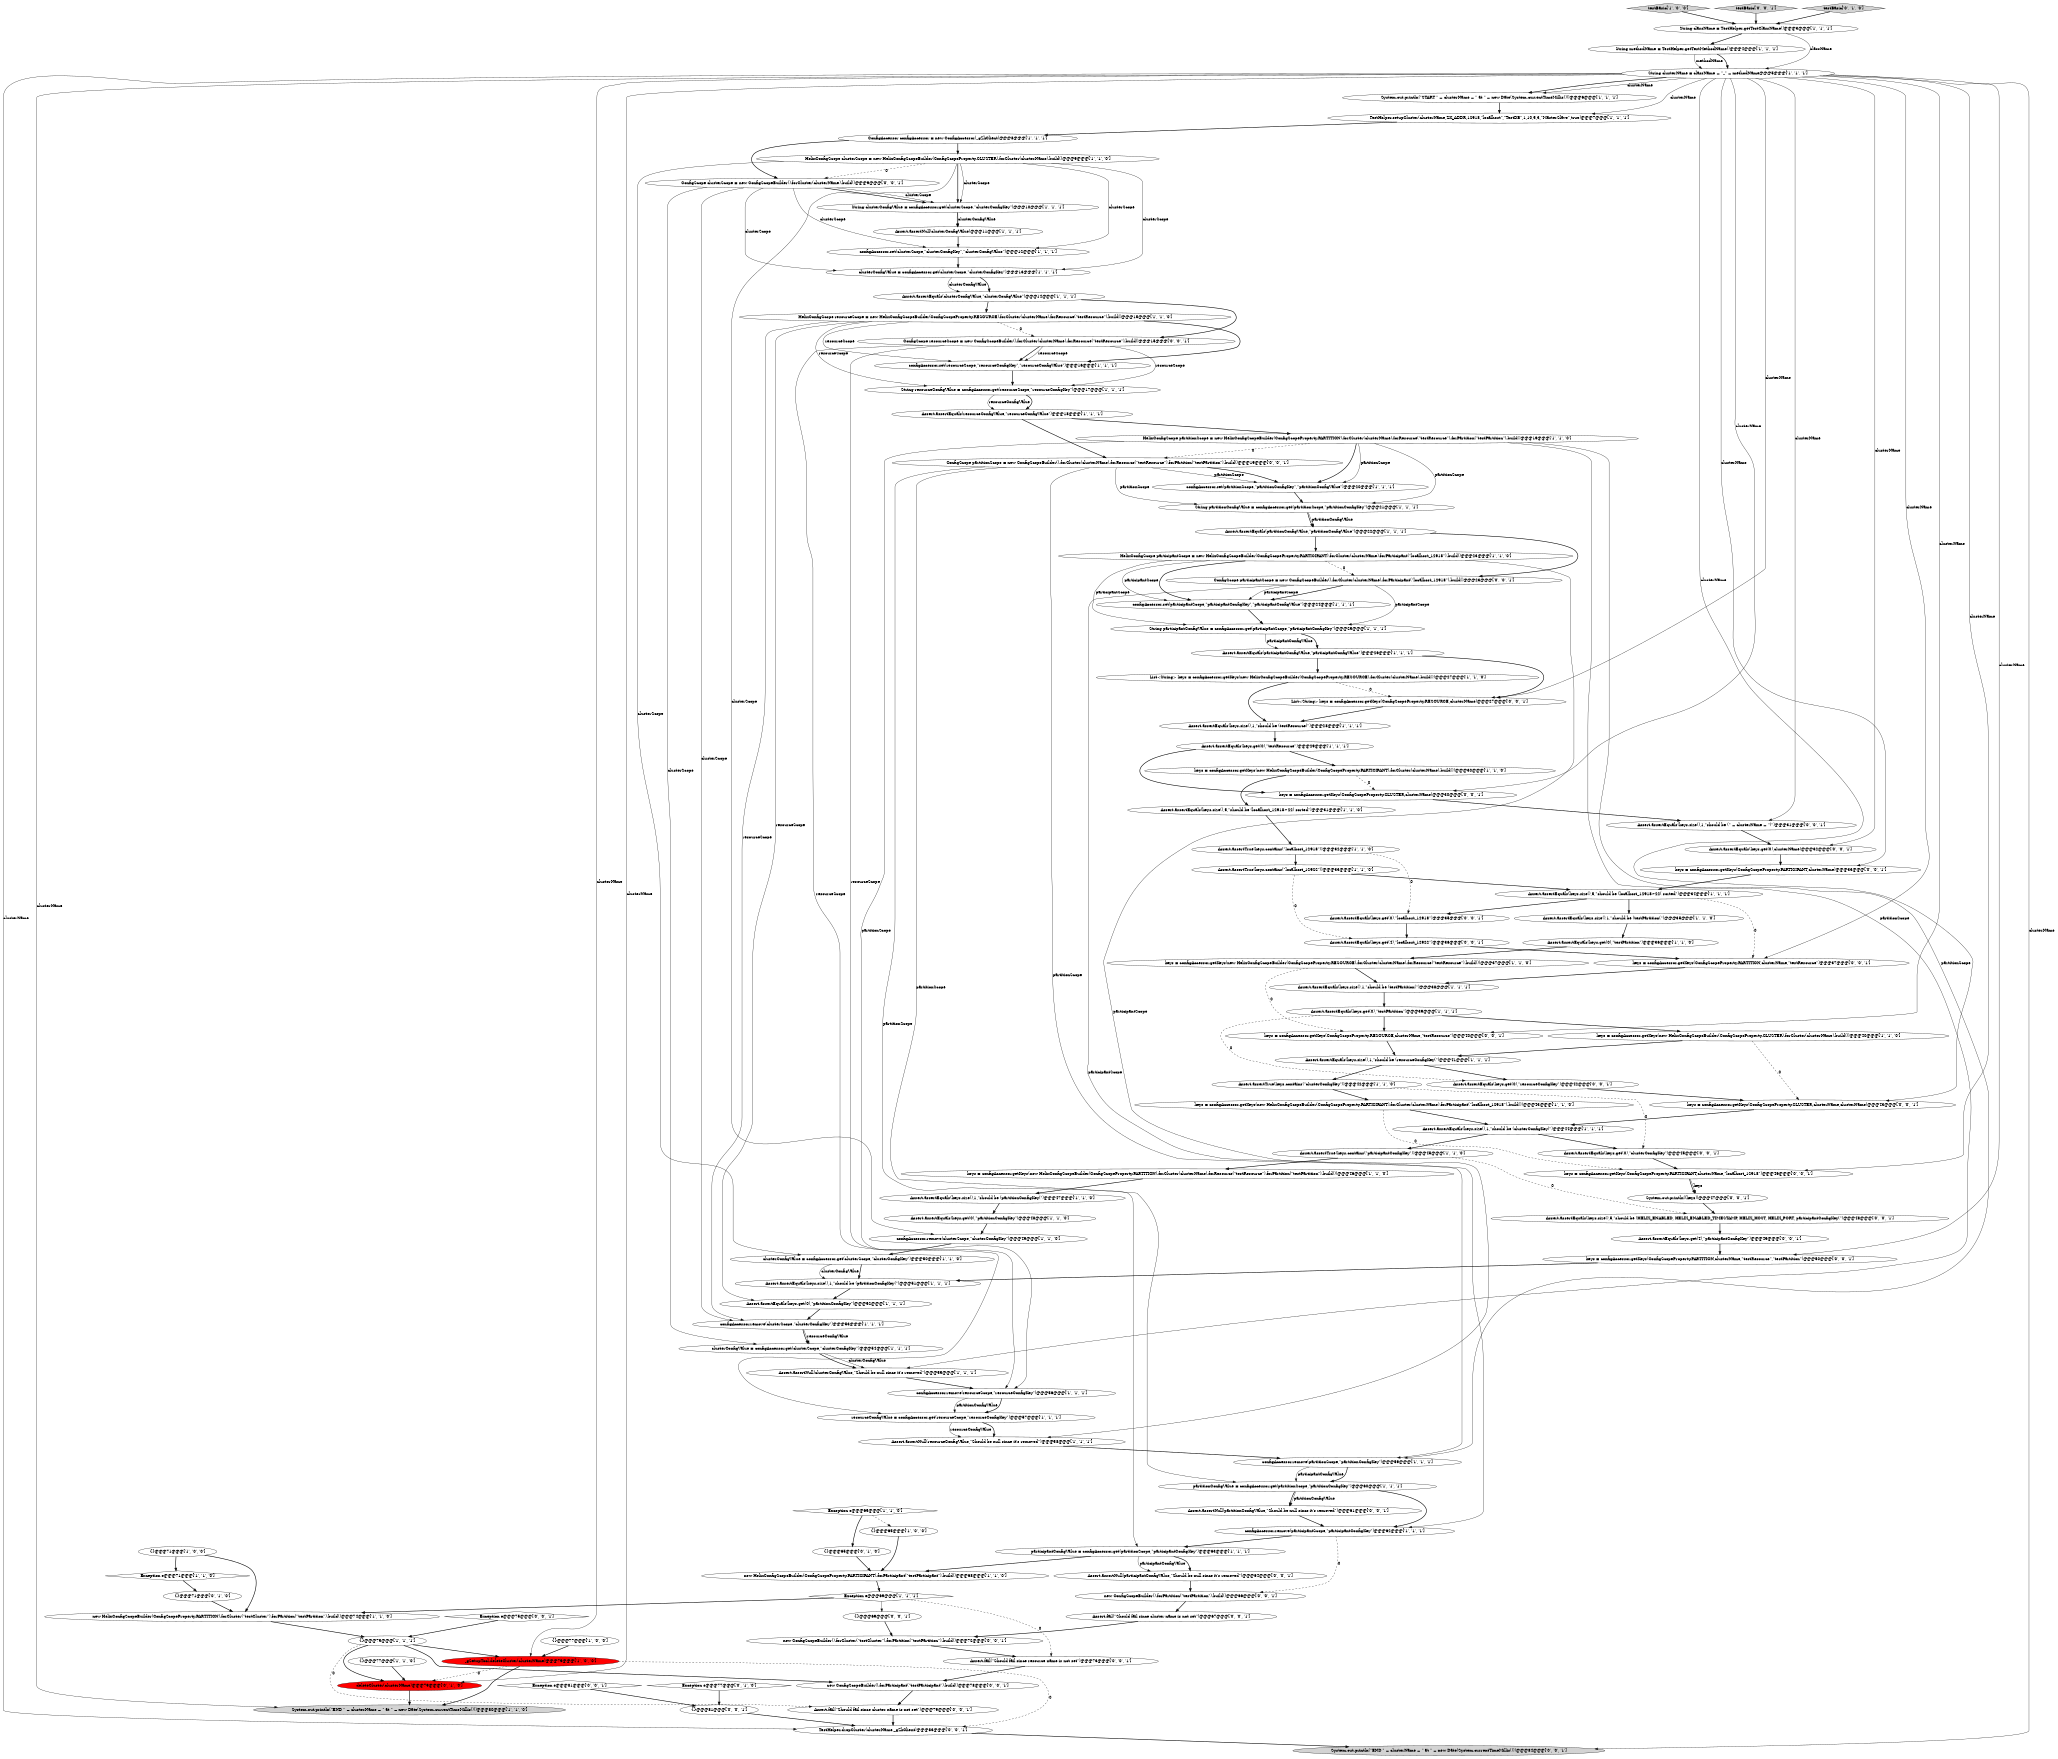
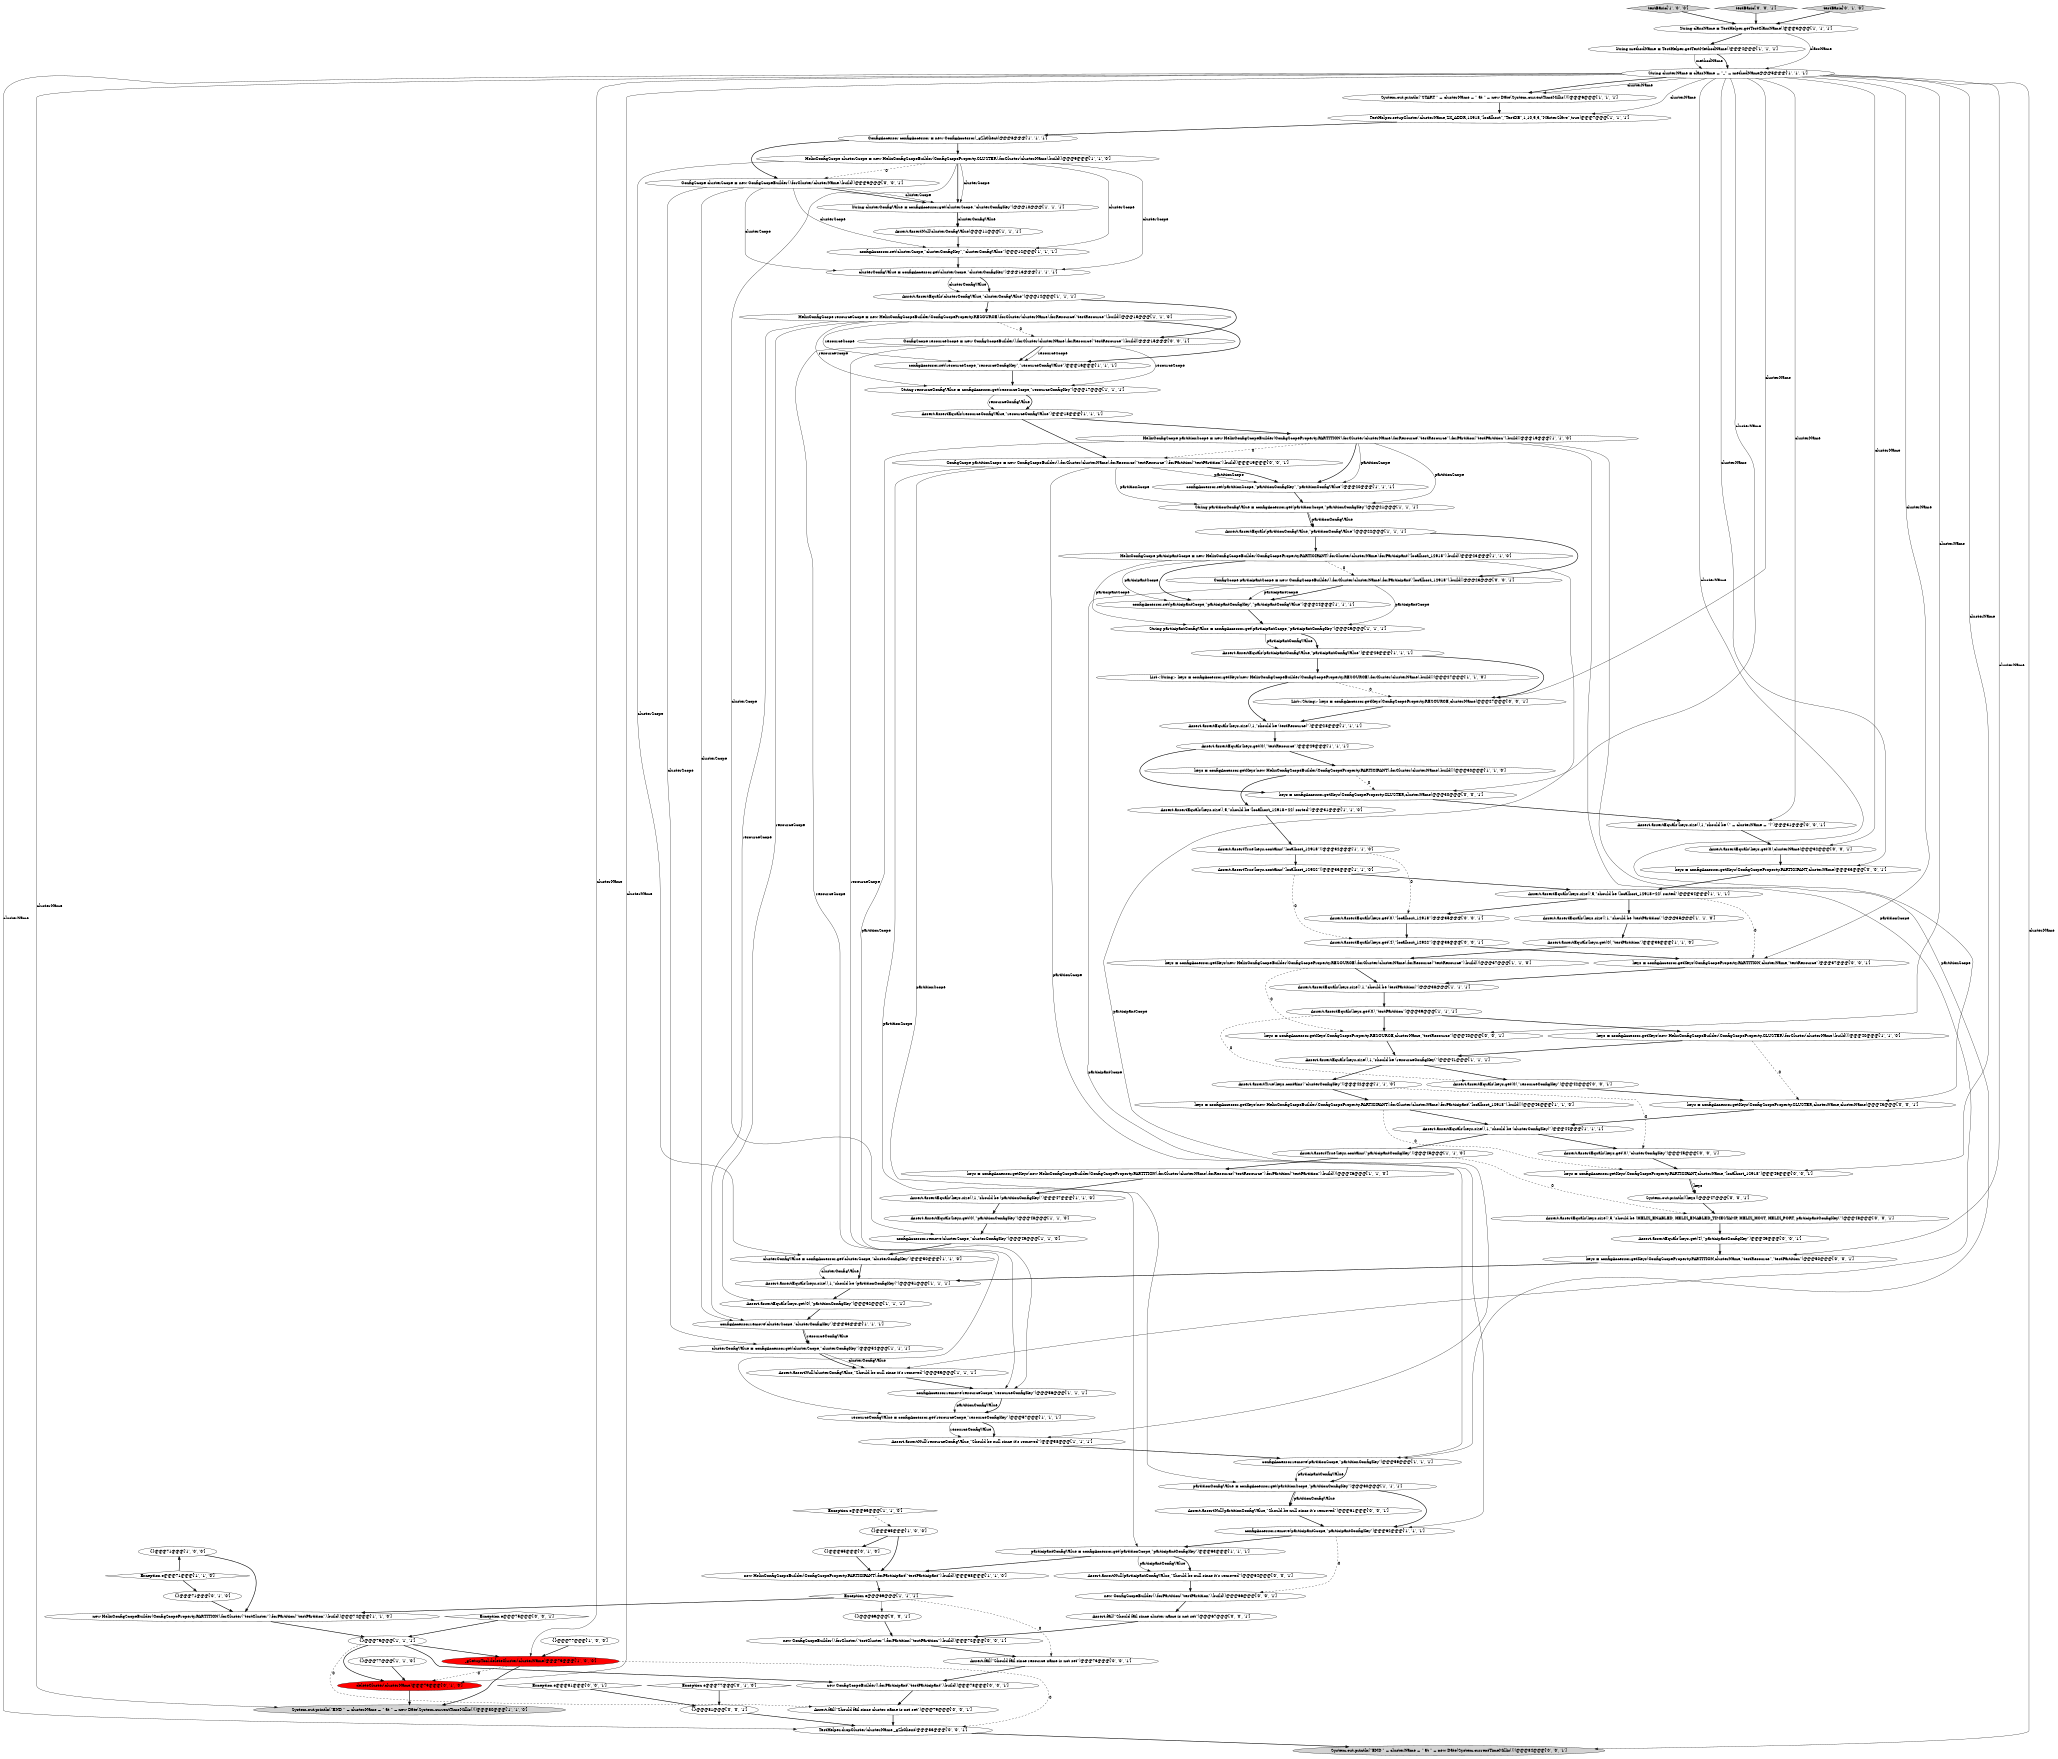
(856, 1529) -> (876, 1541)
(176, 1562) -> (179, 1565)
